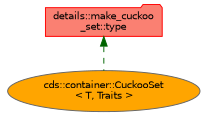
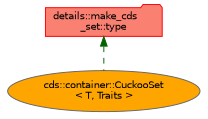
(104, 22) -> (104, 22)
